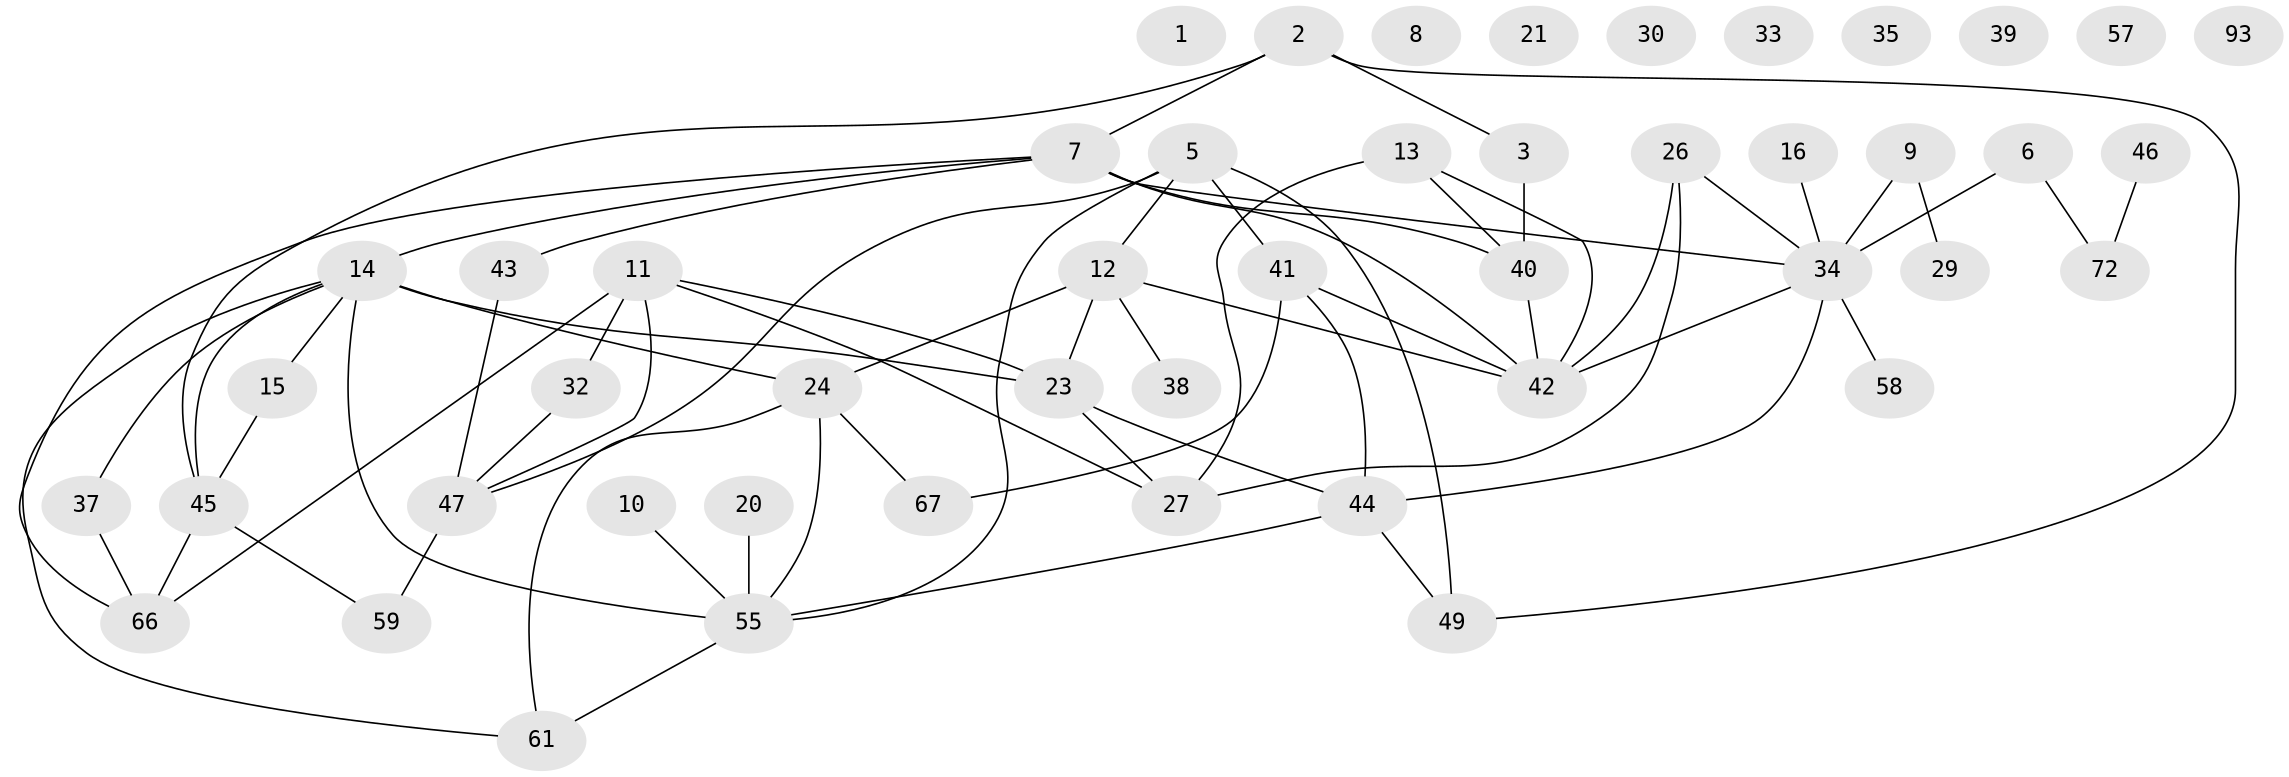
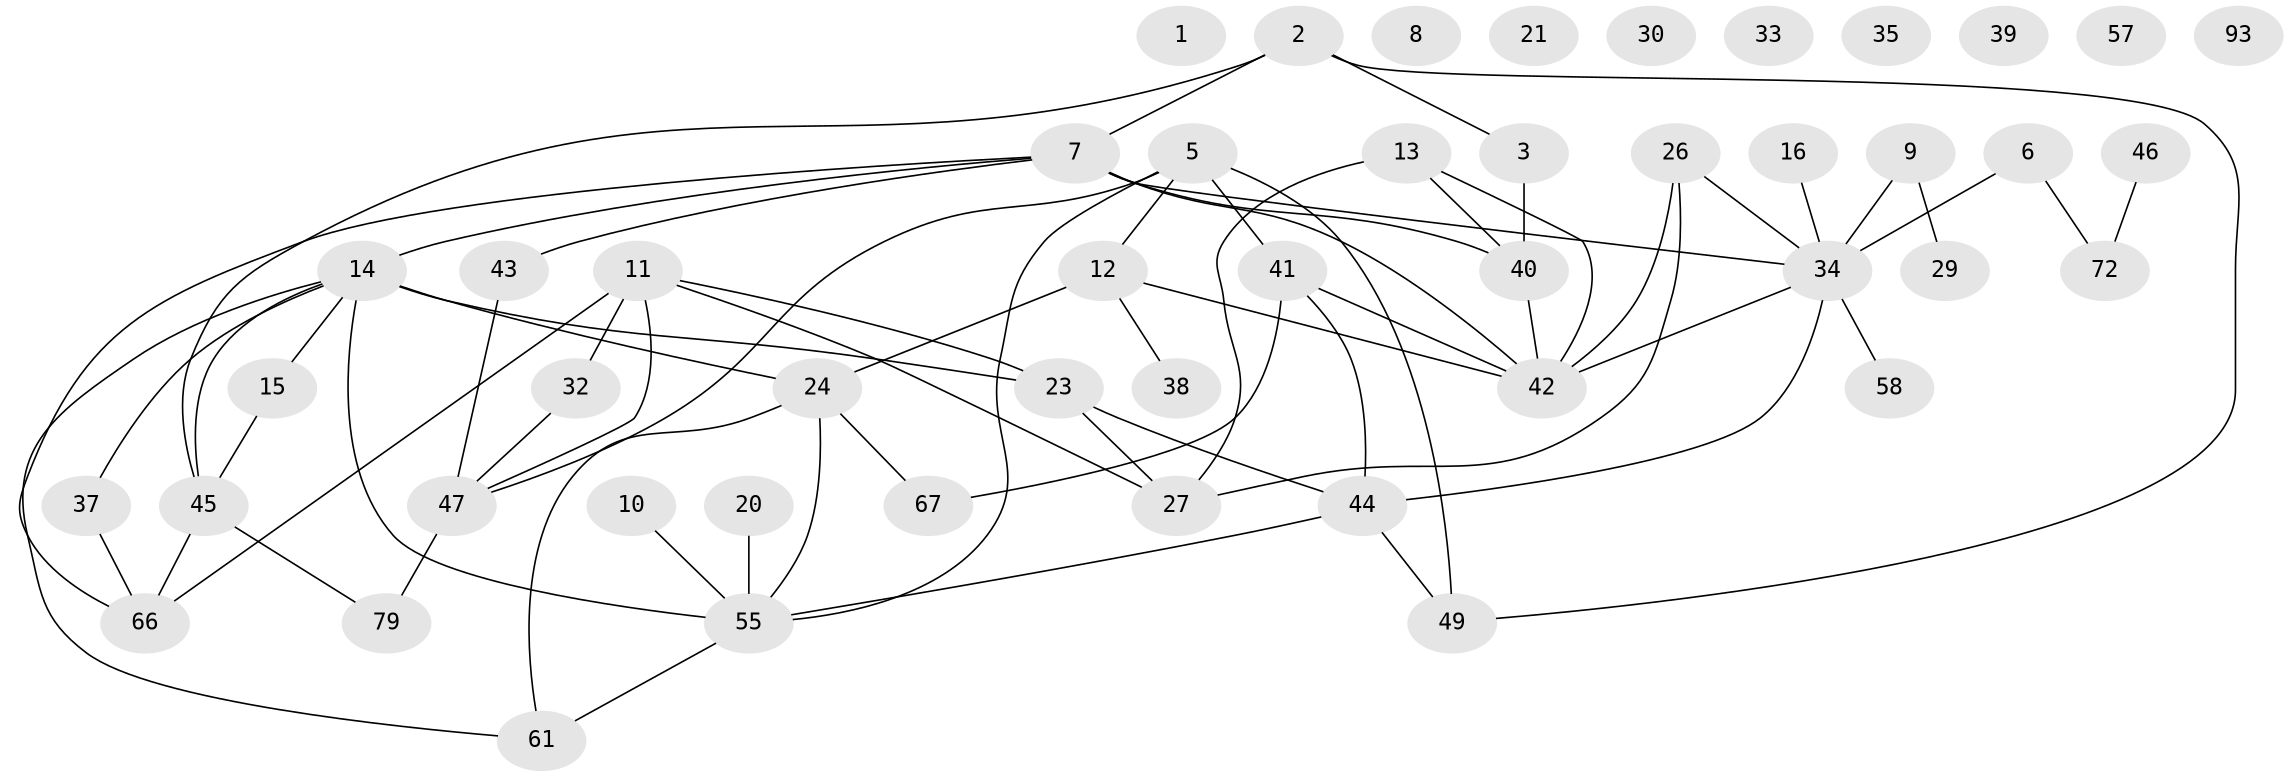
(1081, 329) -> none
(387, 623) -> (387, 623)
